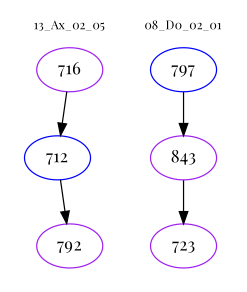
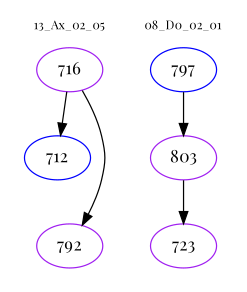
(184, 158) -> (184, 158)
(63, 196) -> (104, 152)
